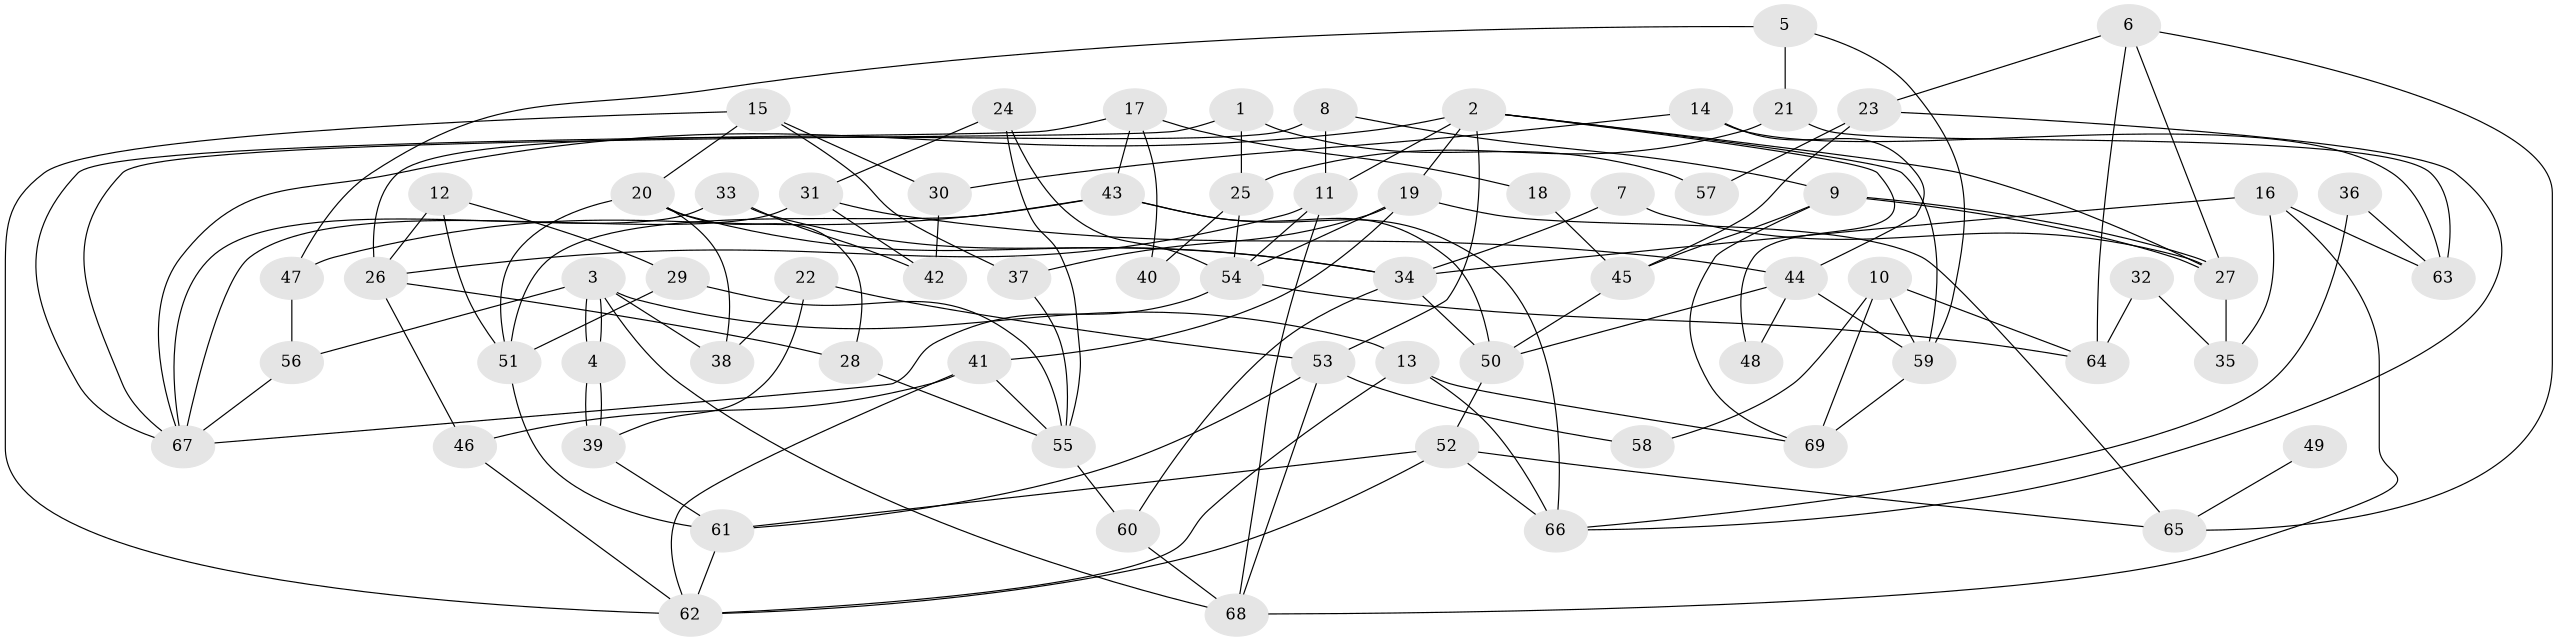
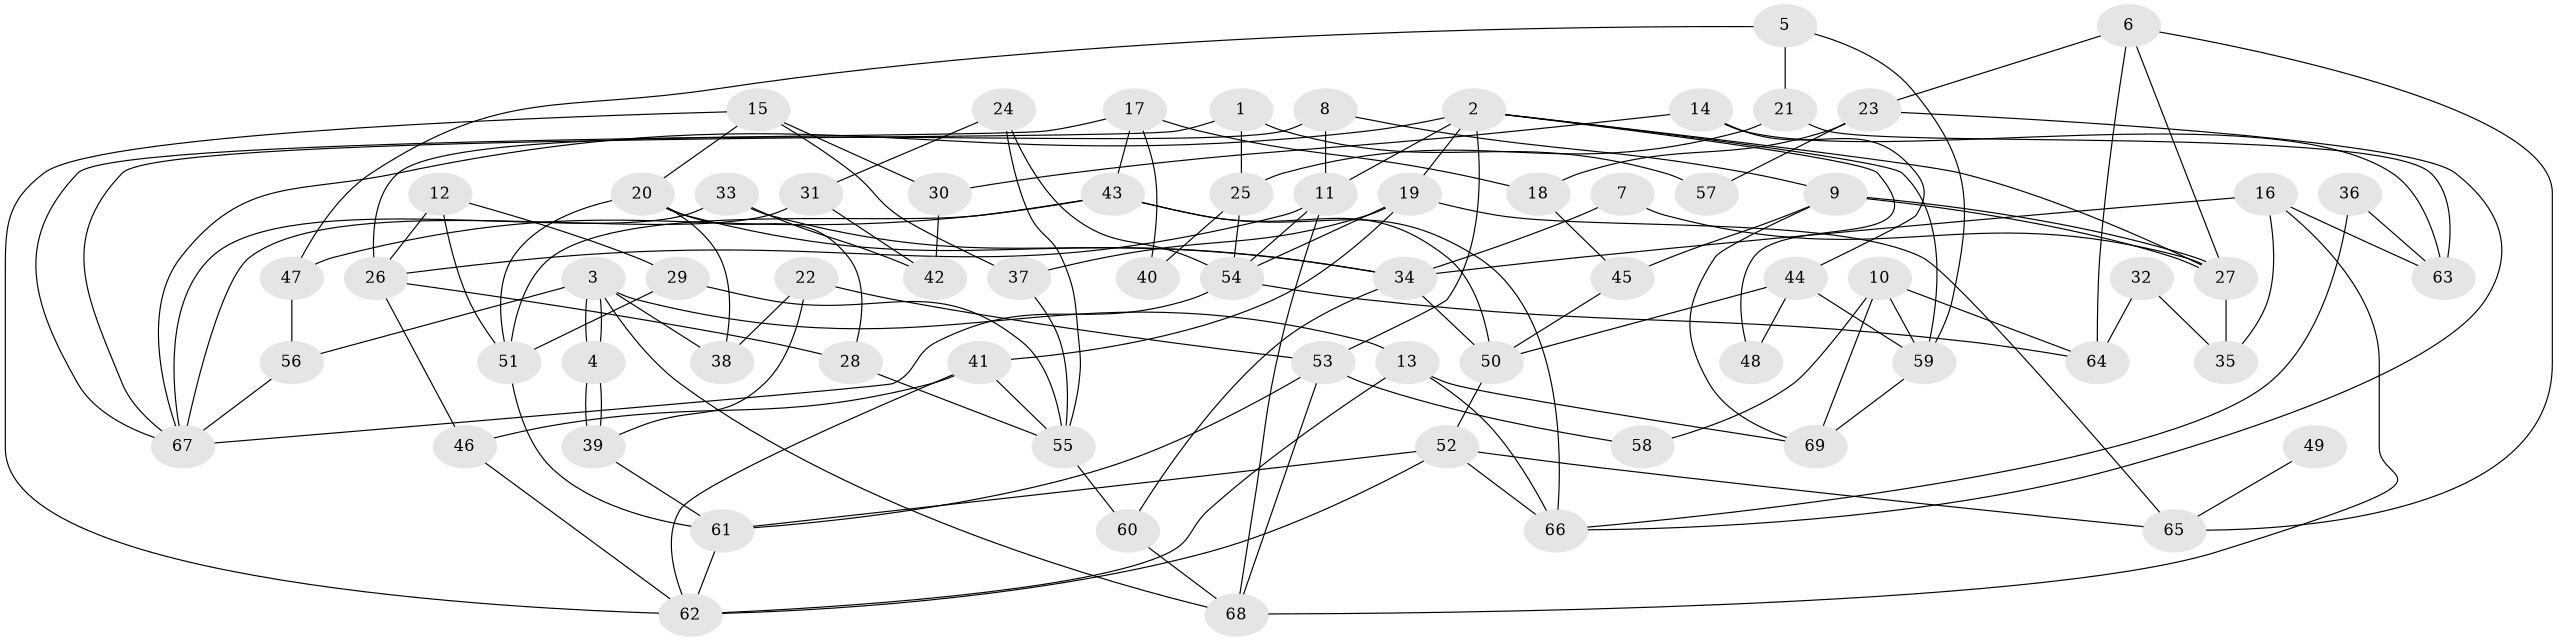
(1758, 209) -> (1704, 152)
(1349, 241) -> none
